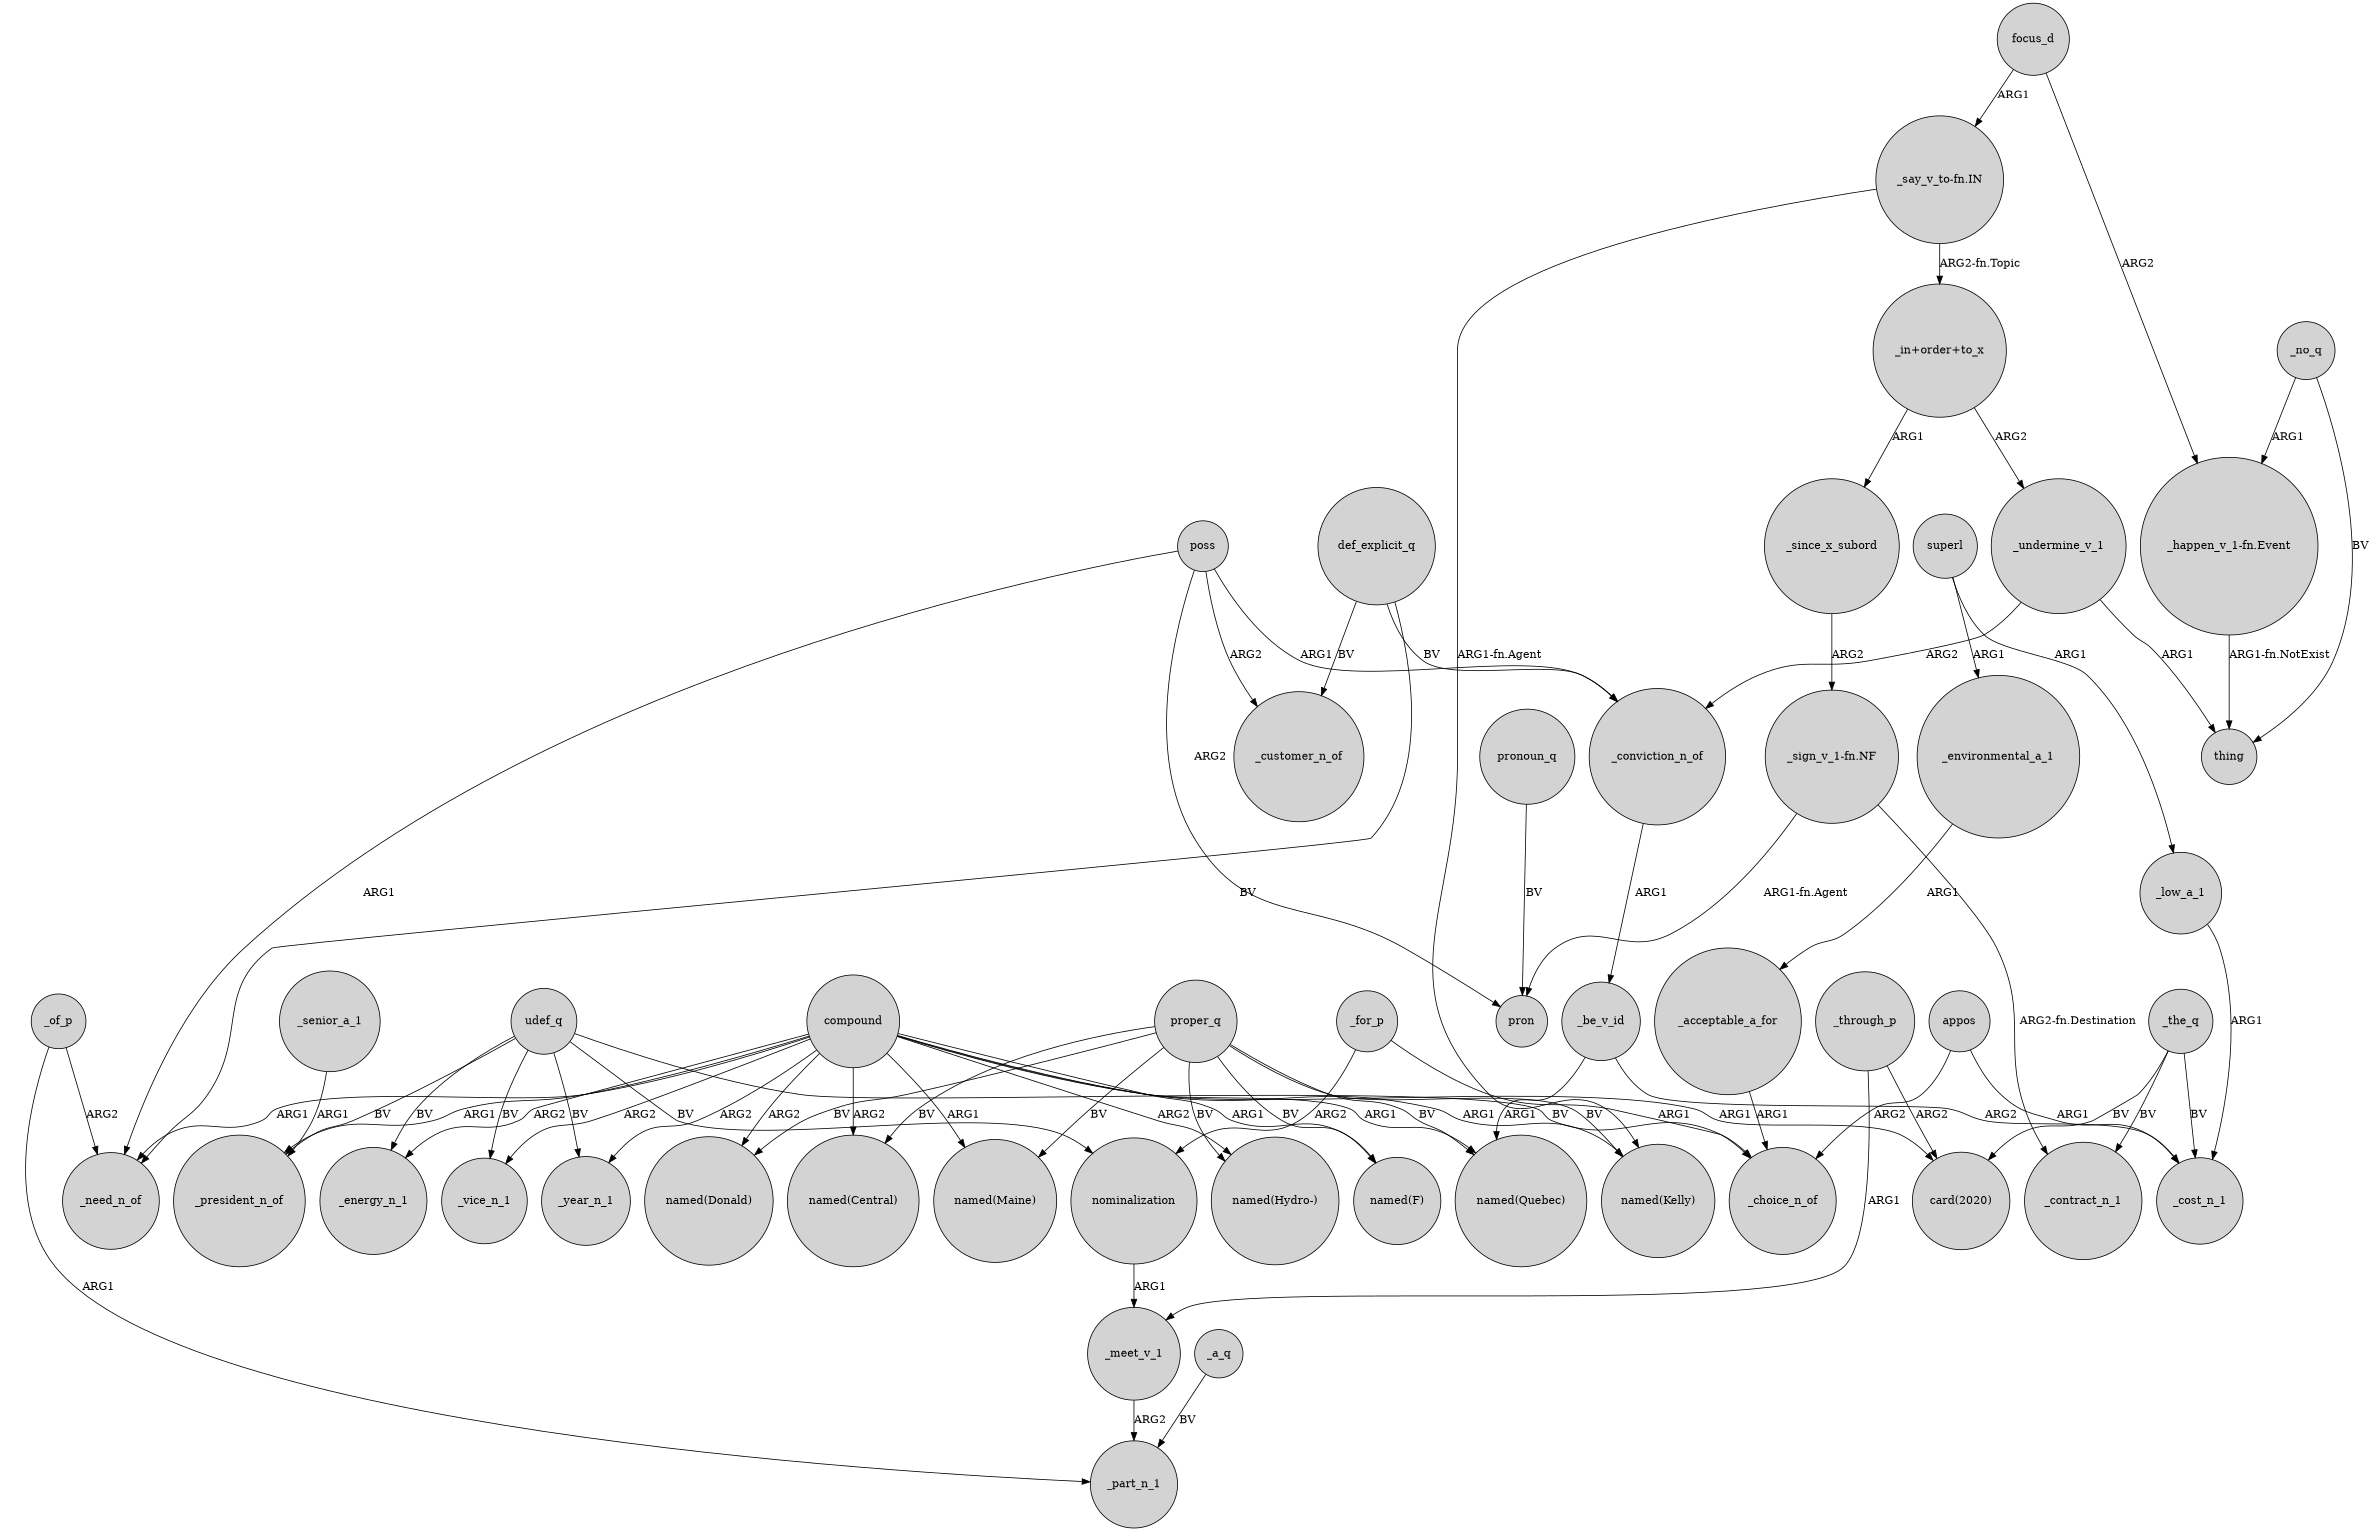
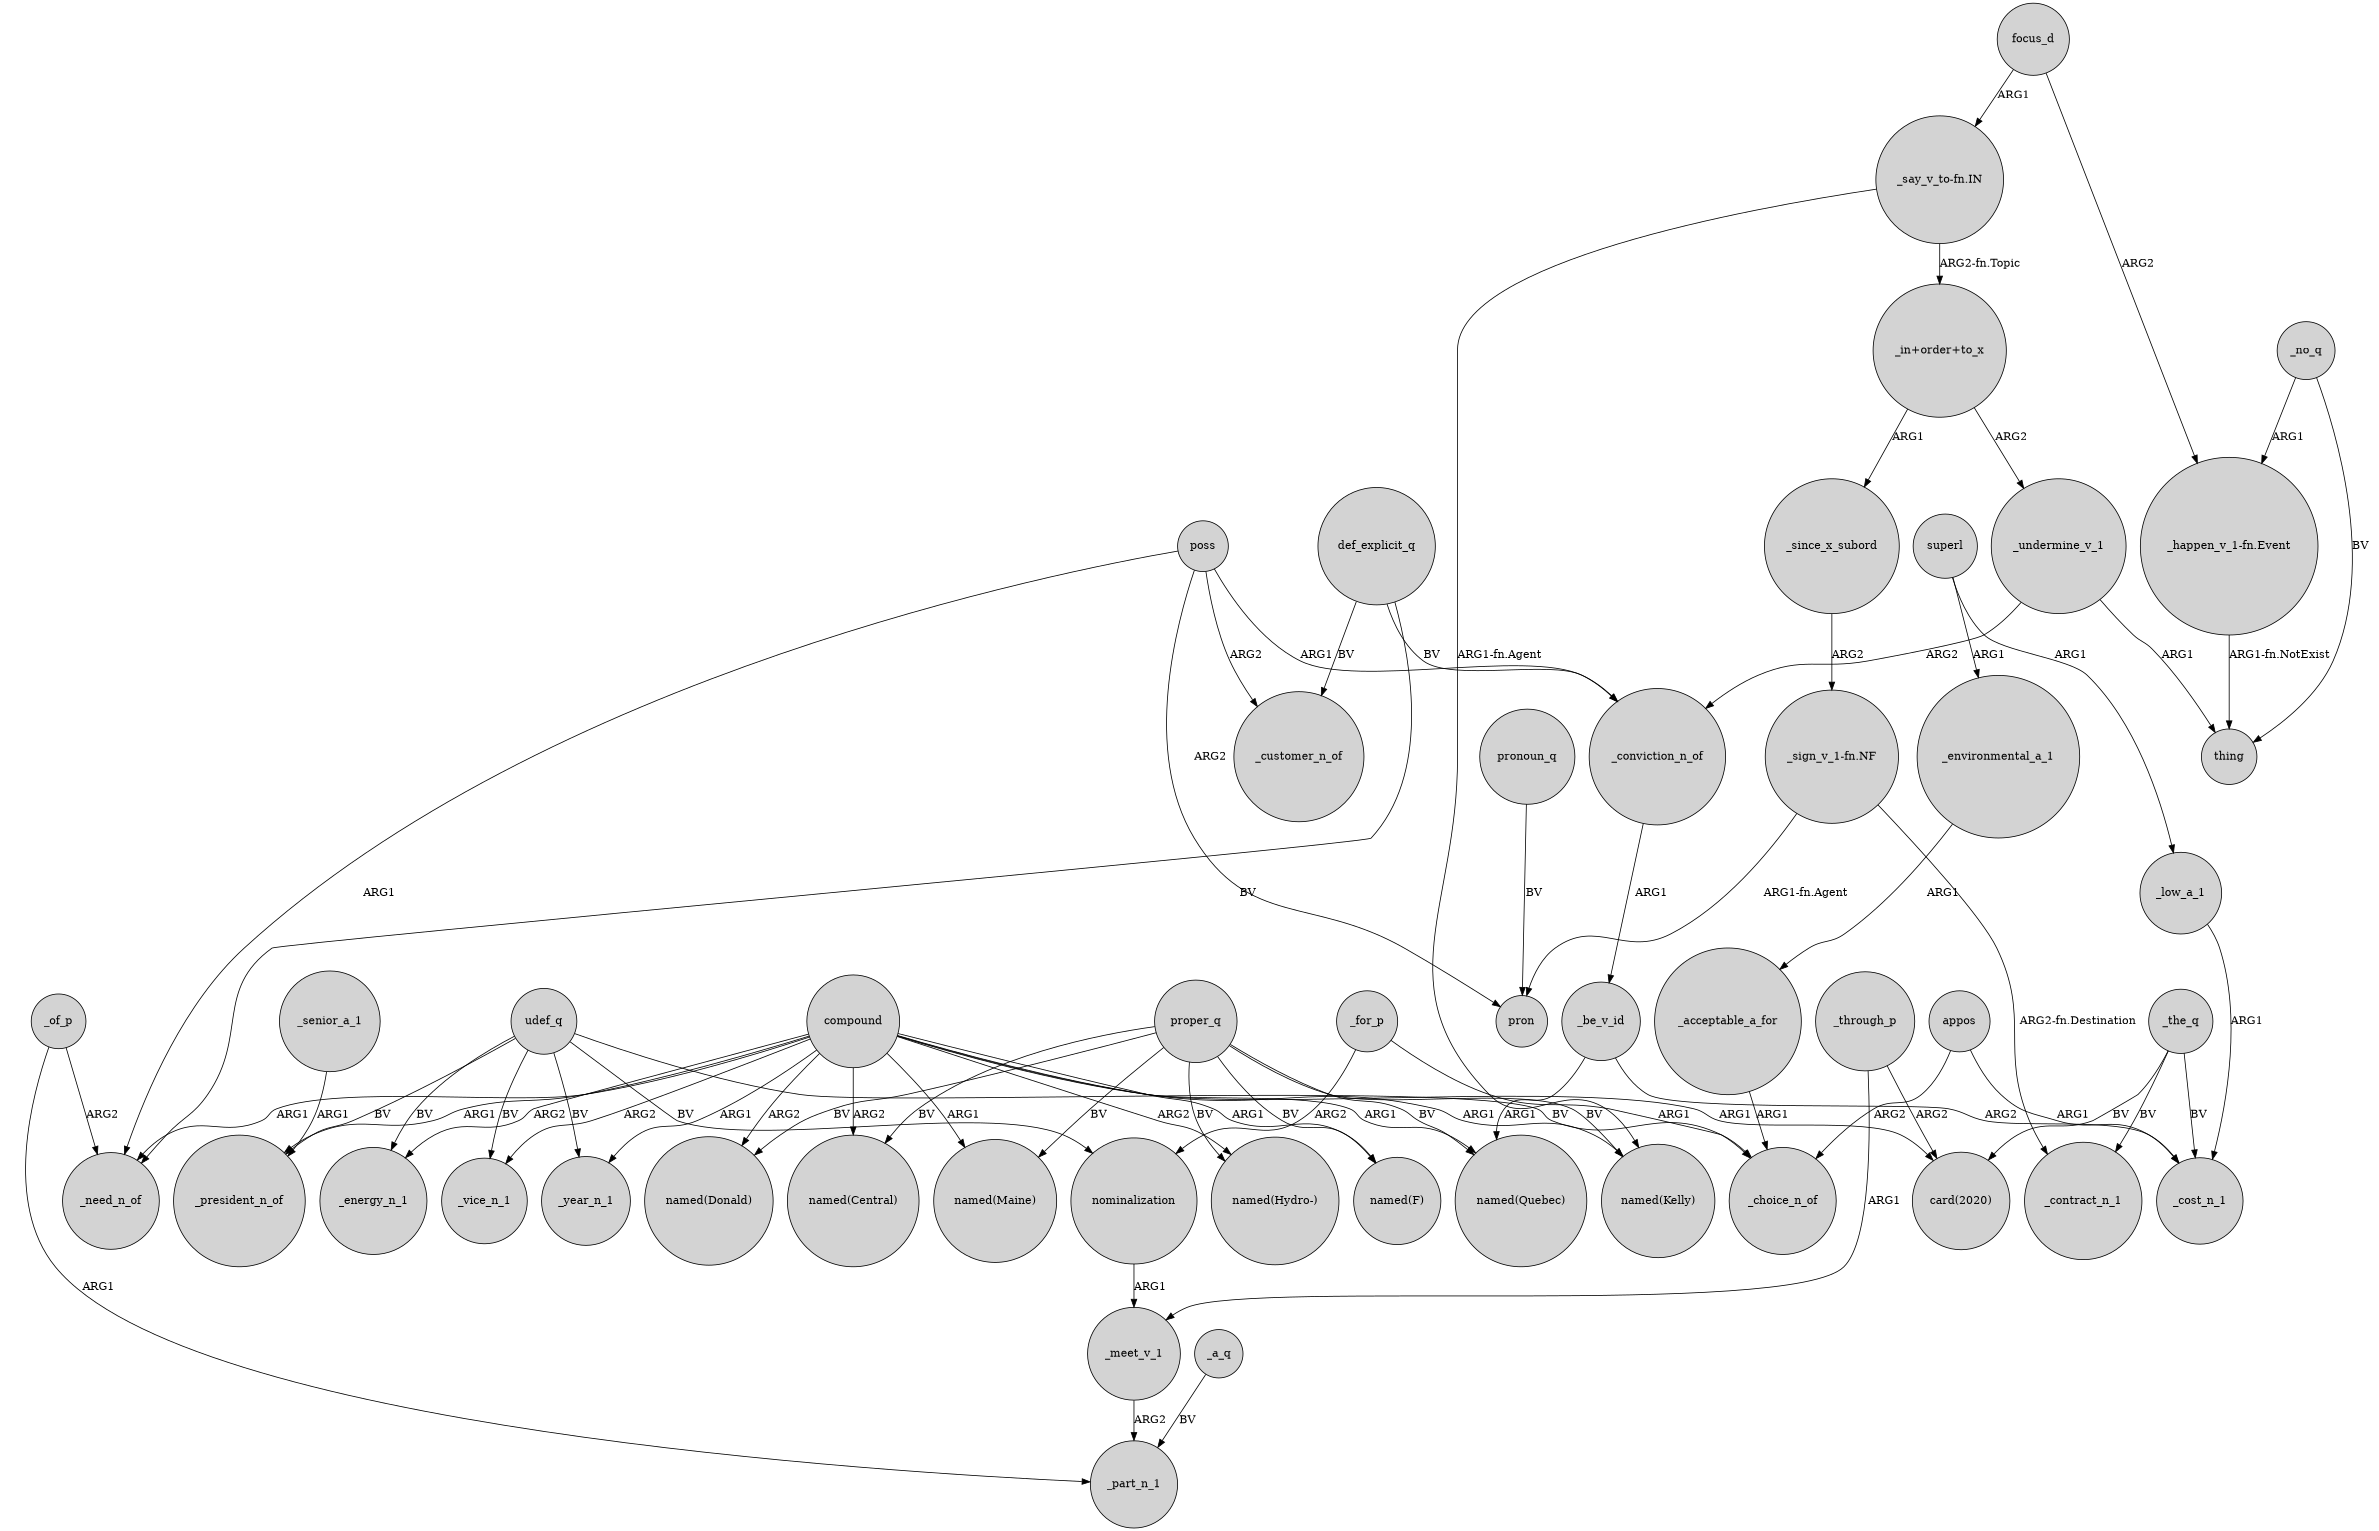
(736, 1115) -> (736, 1115)
